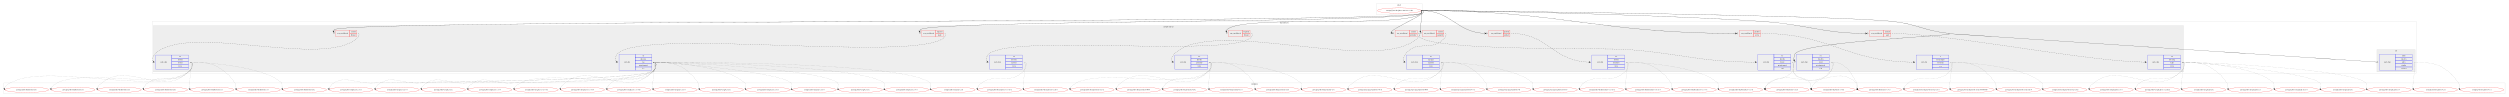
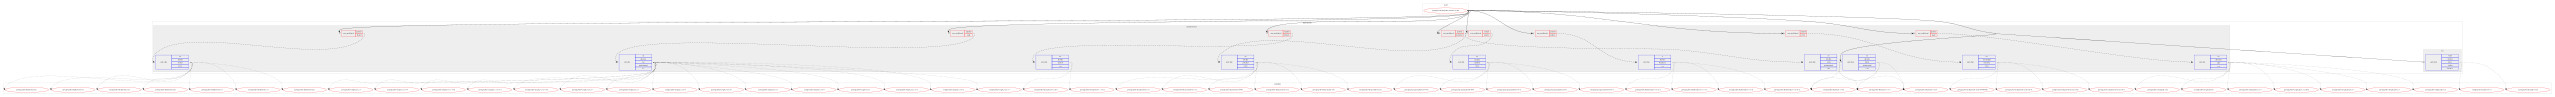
none -> (907, 90)
